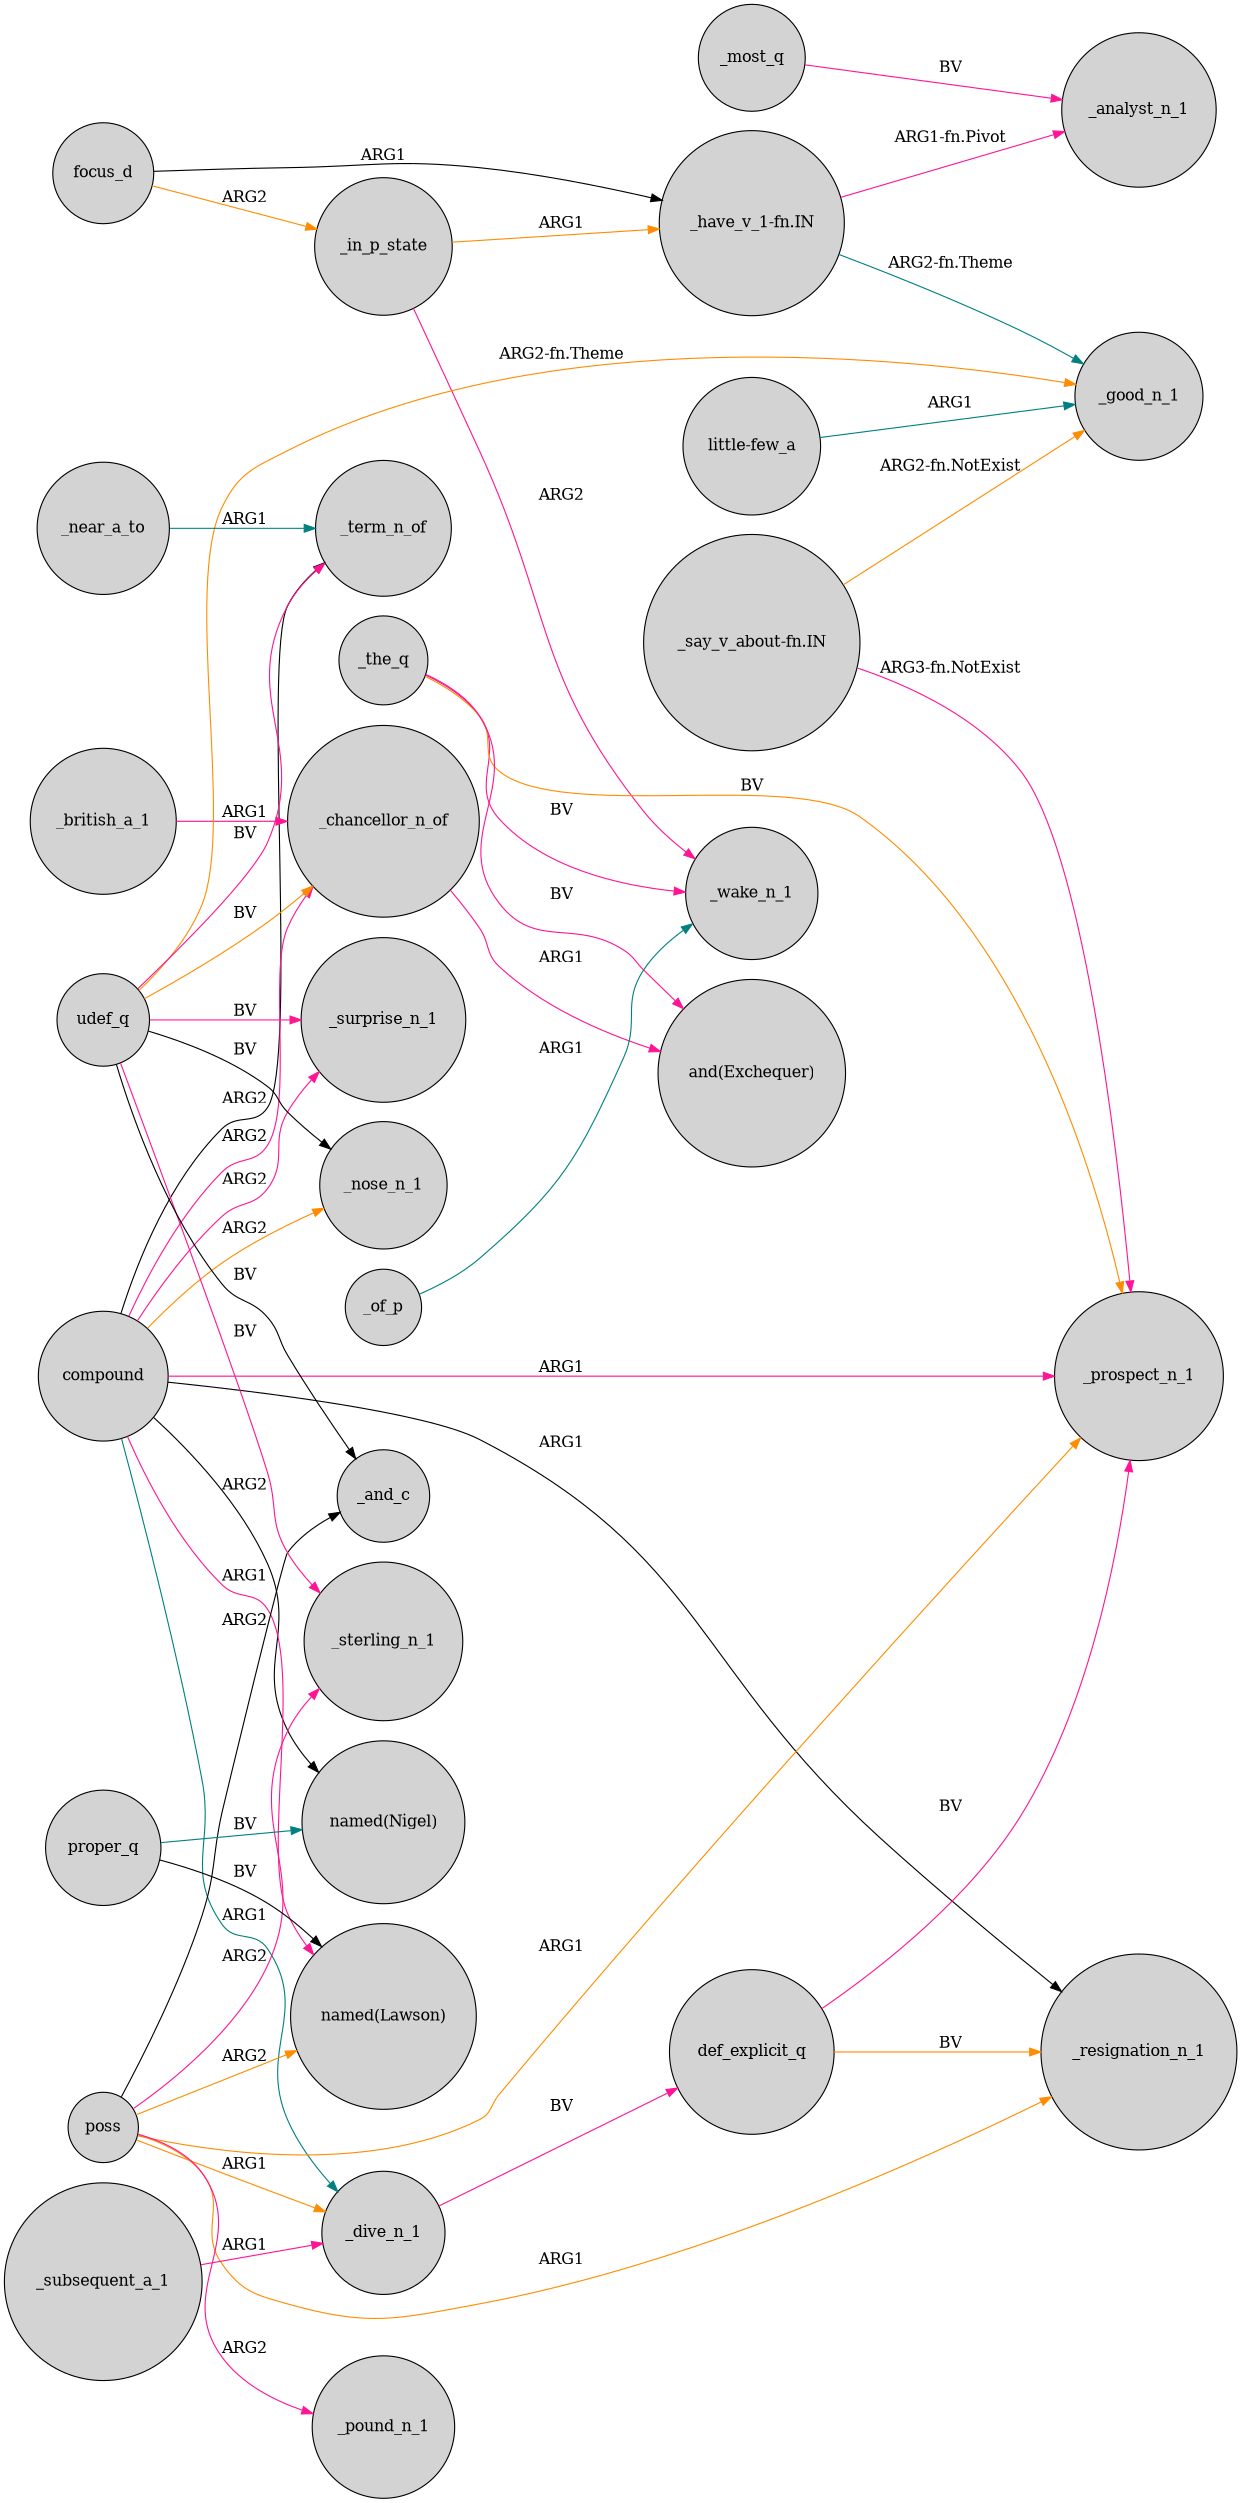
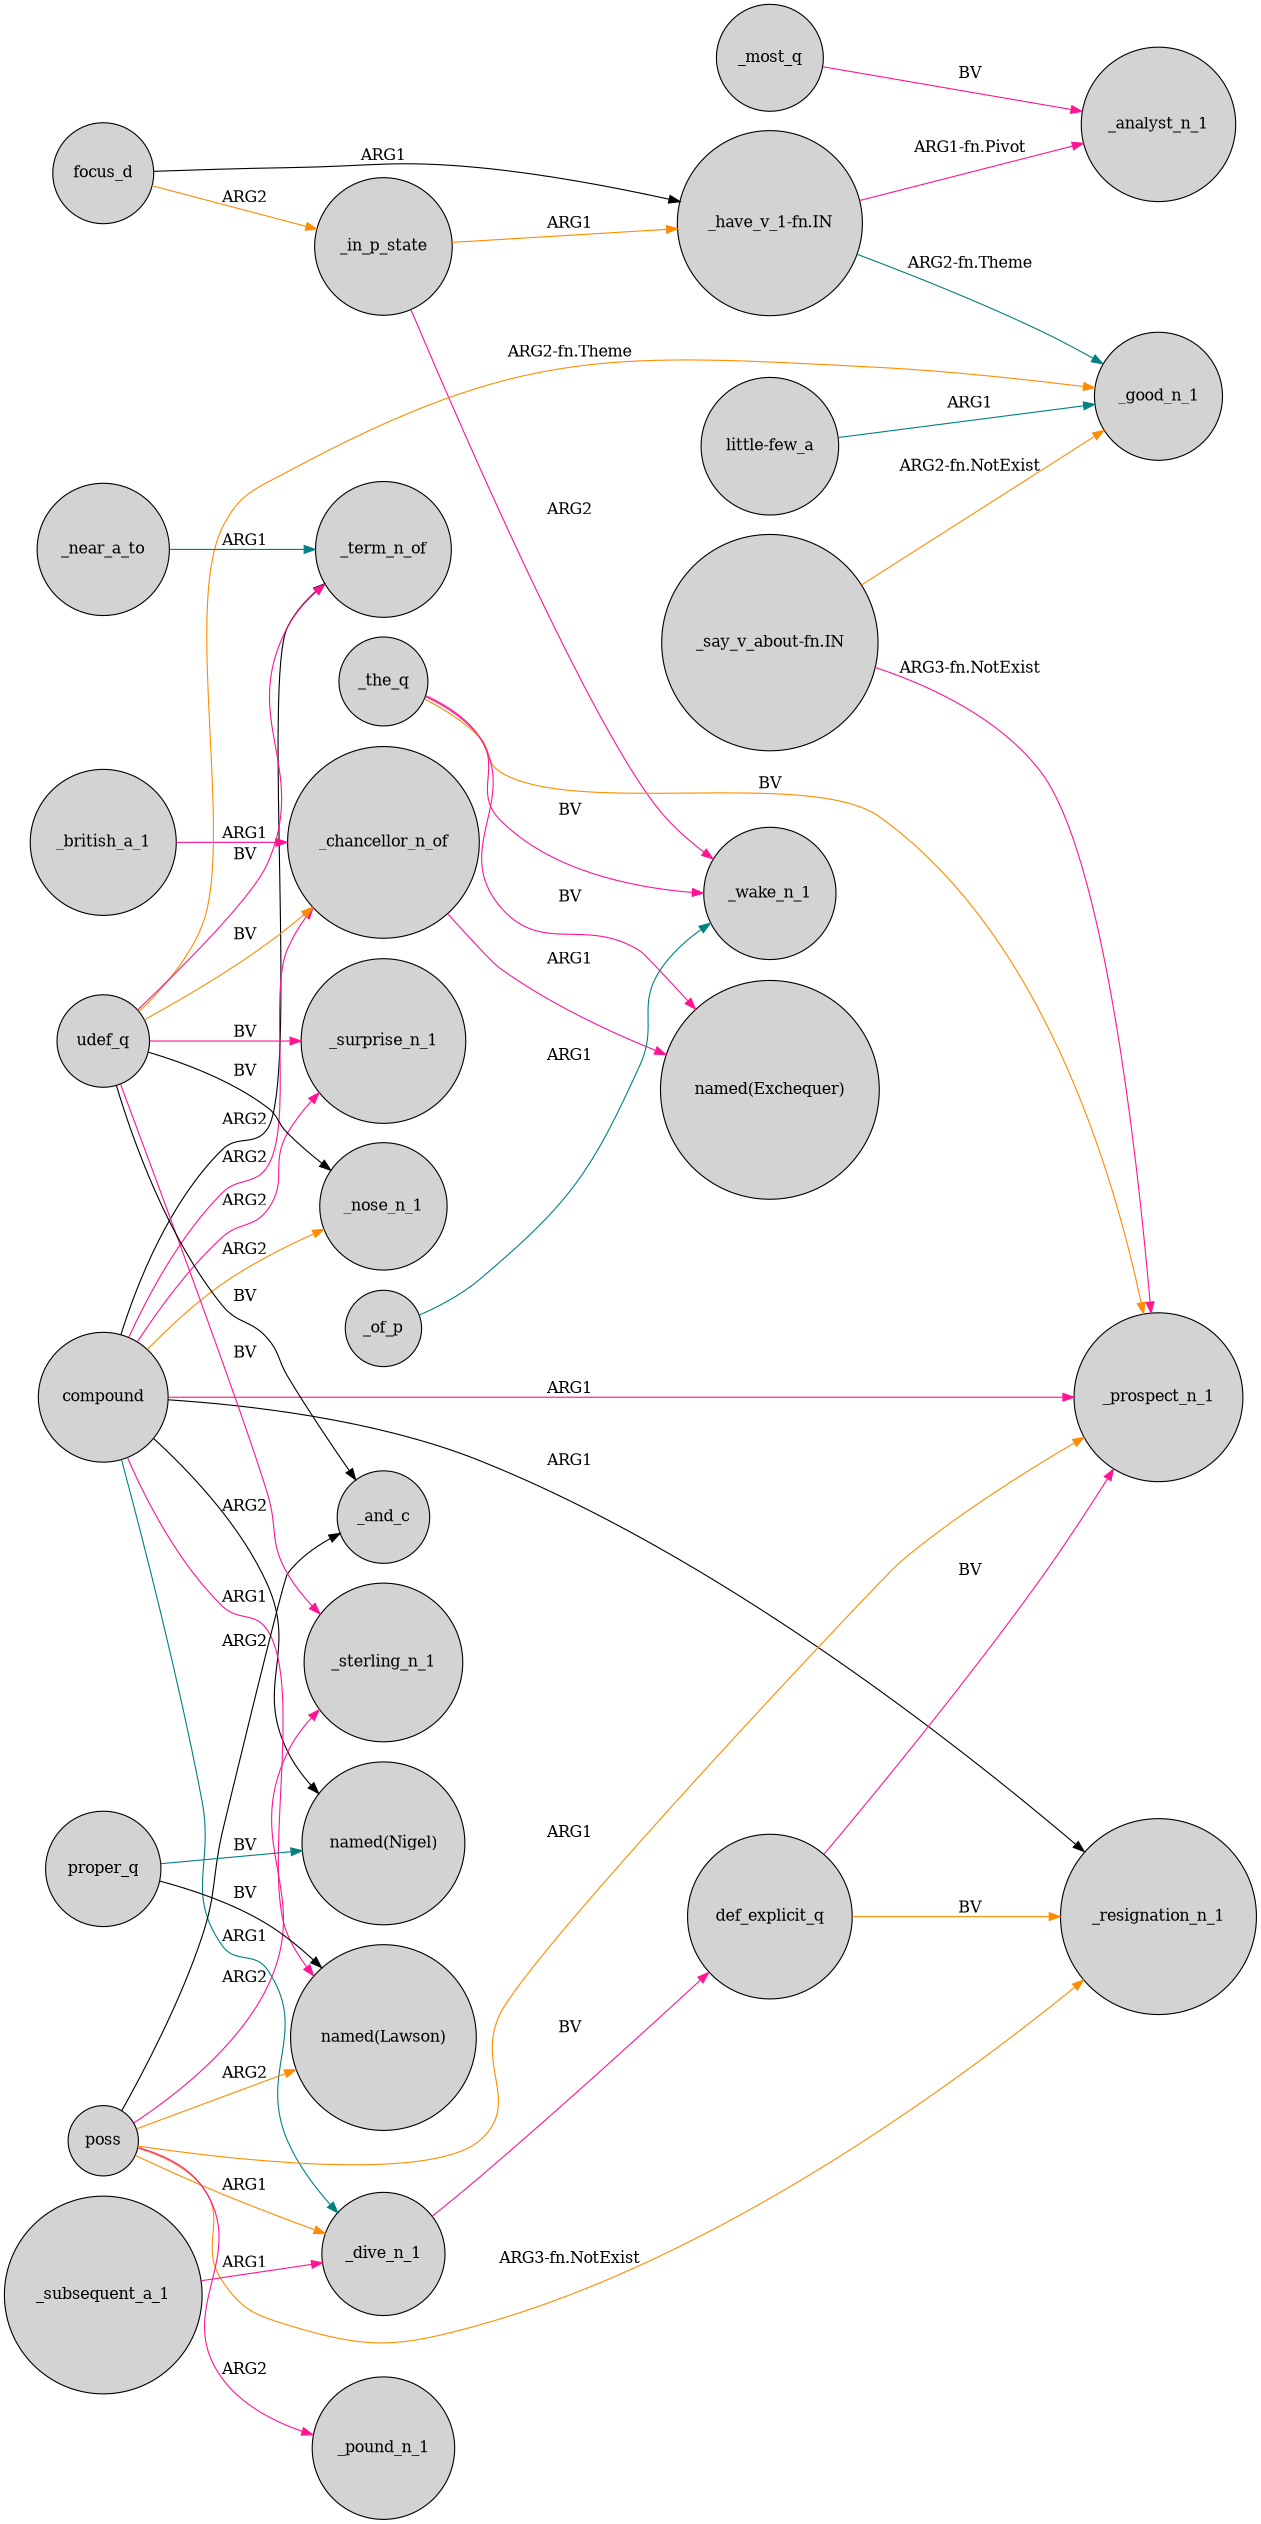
(752, 1073) -> (770, 1090)
(561, 2260) -> (570, 2259)
